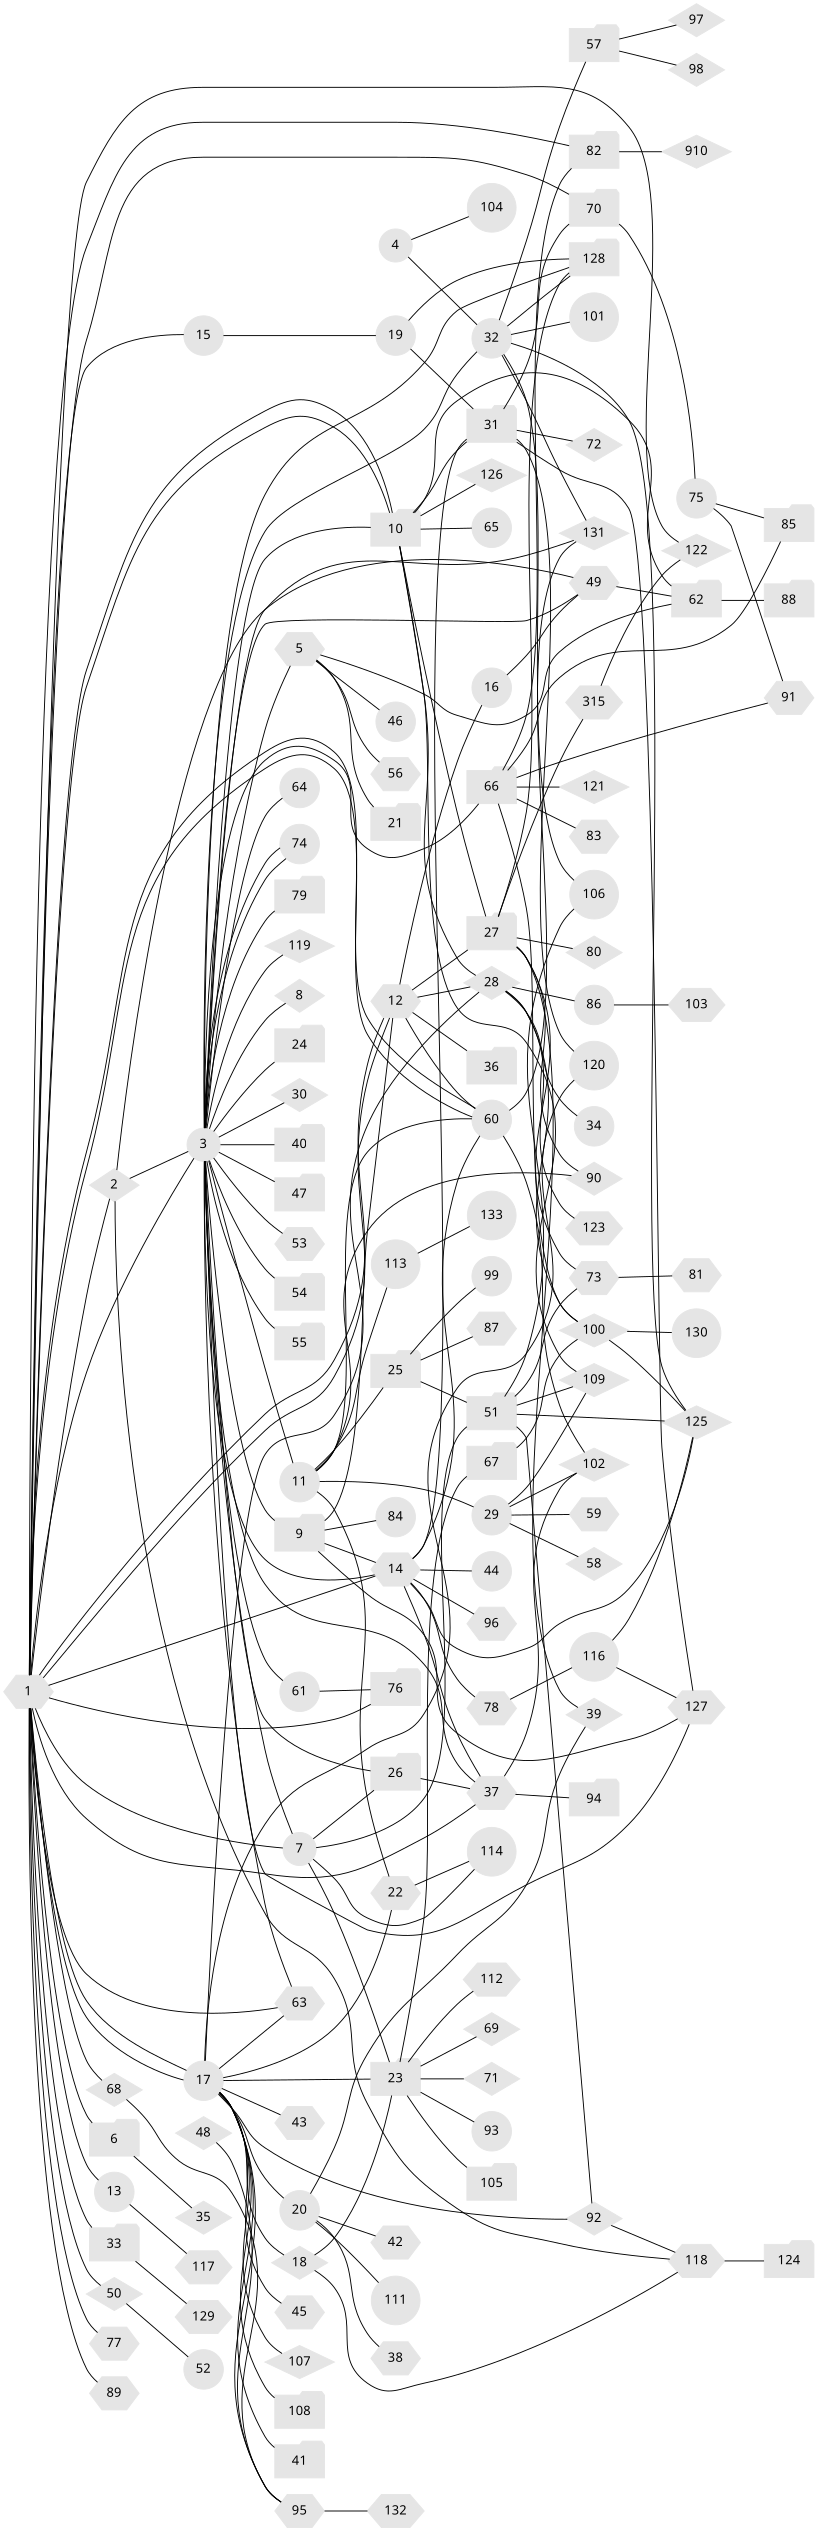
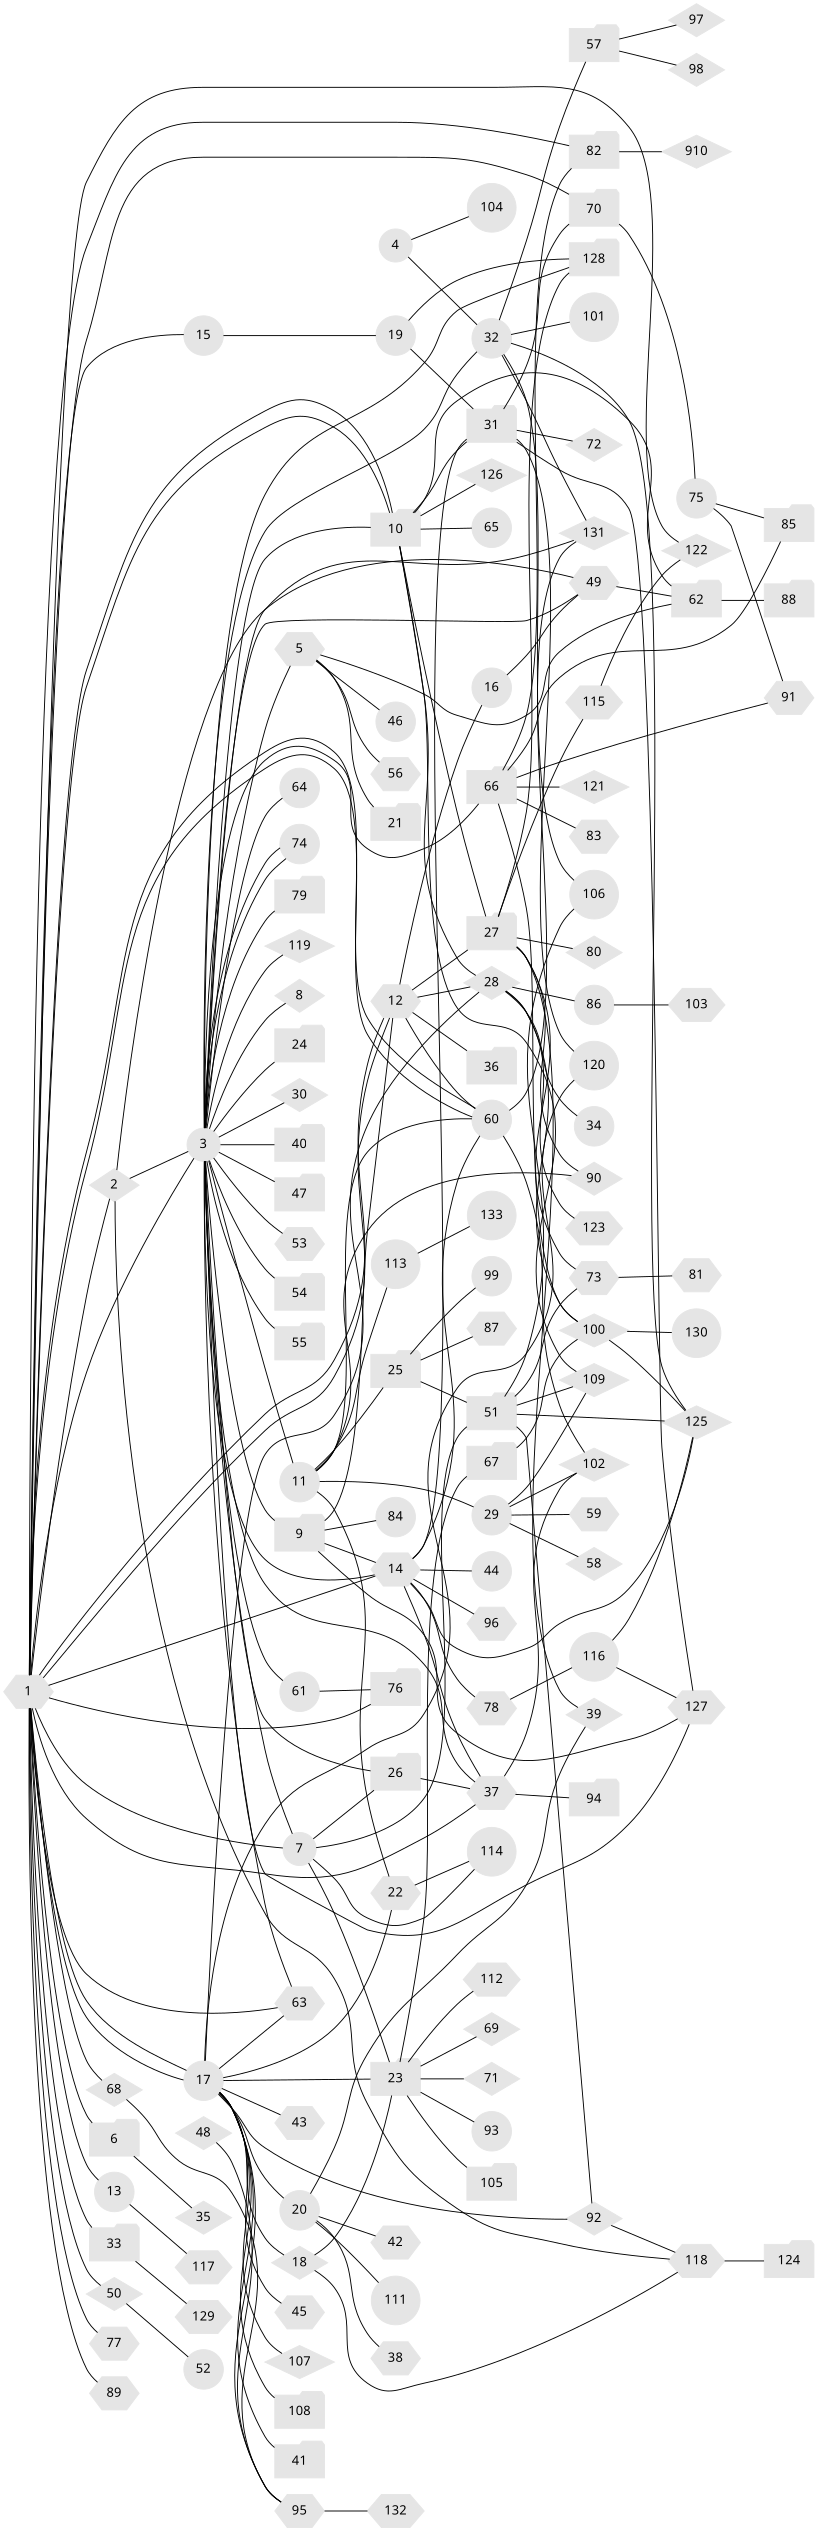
(545, 296) -> none
(594, 702) -> (594, 702)
